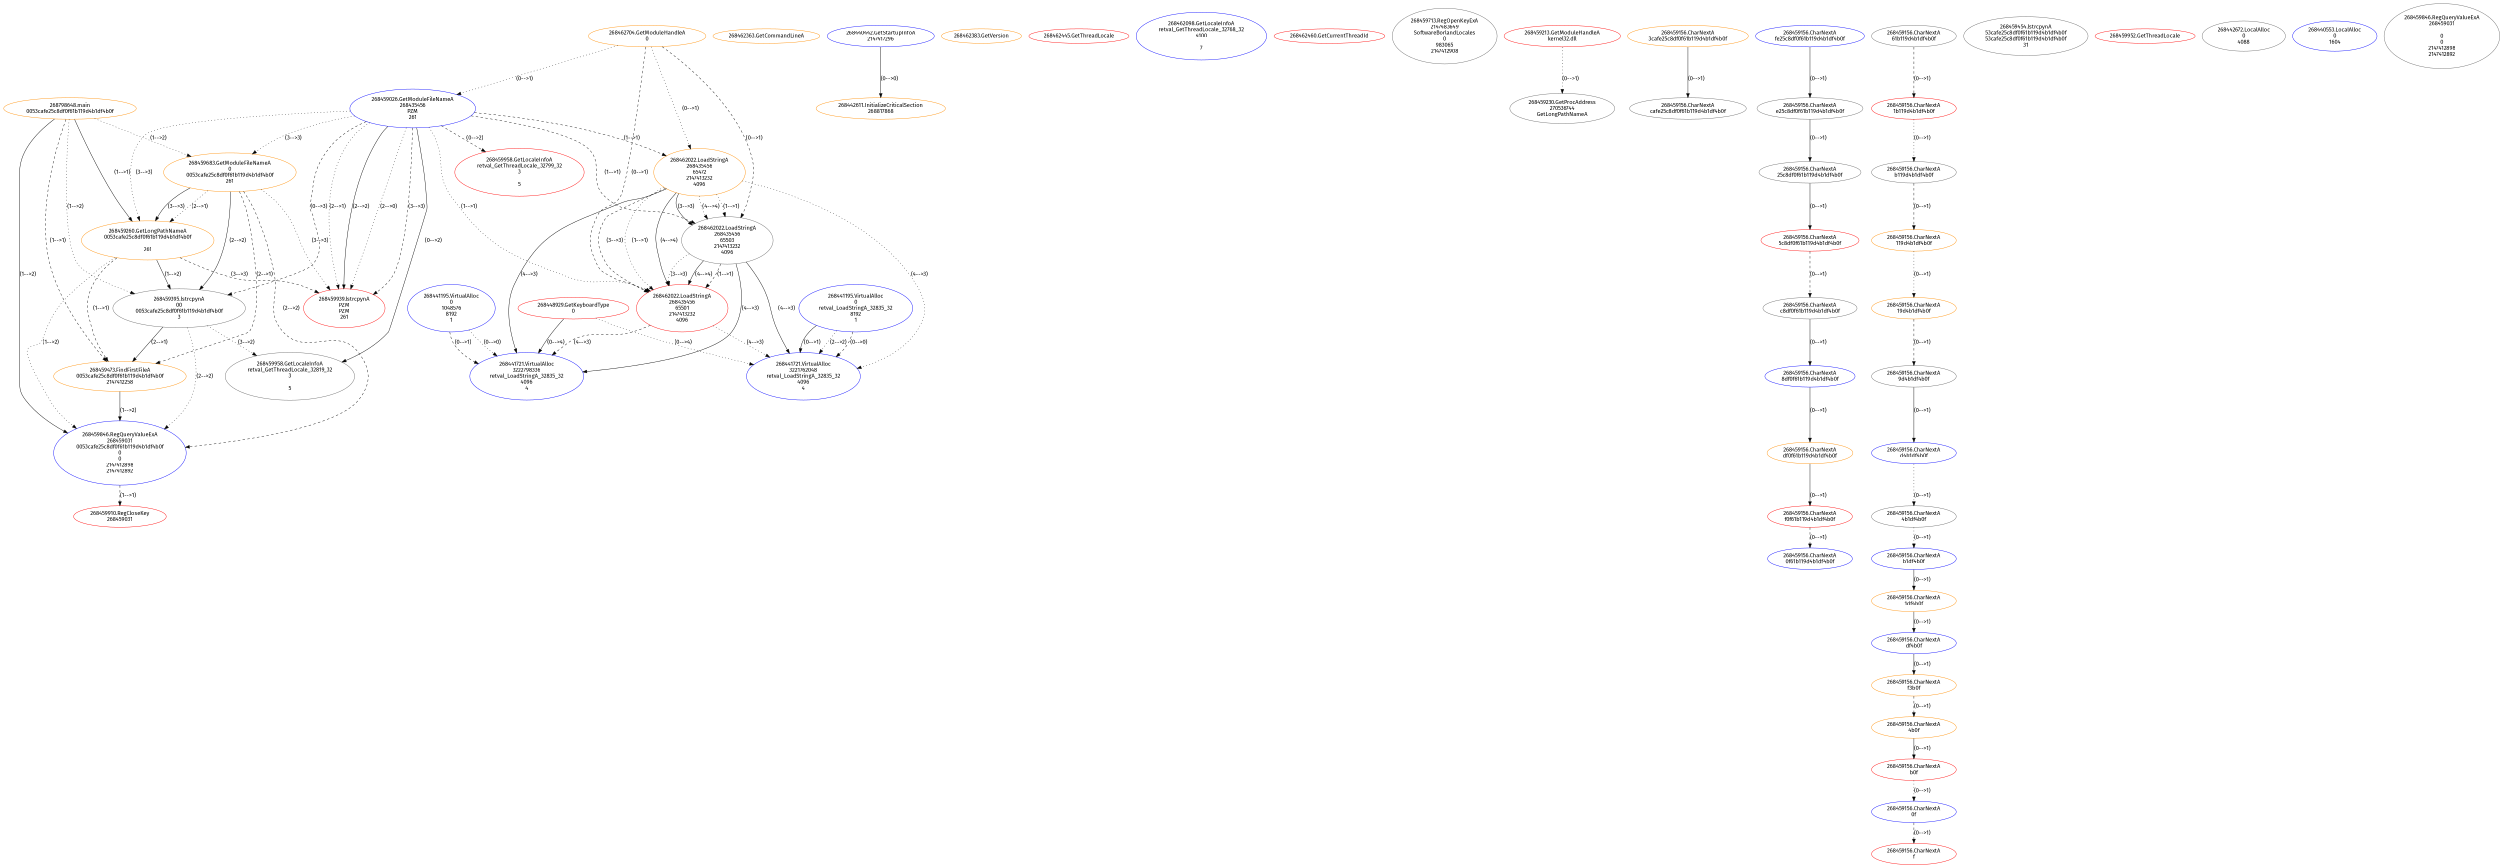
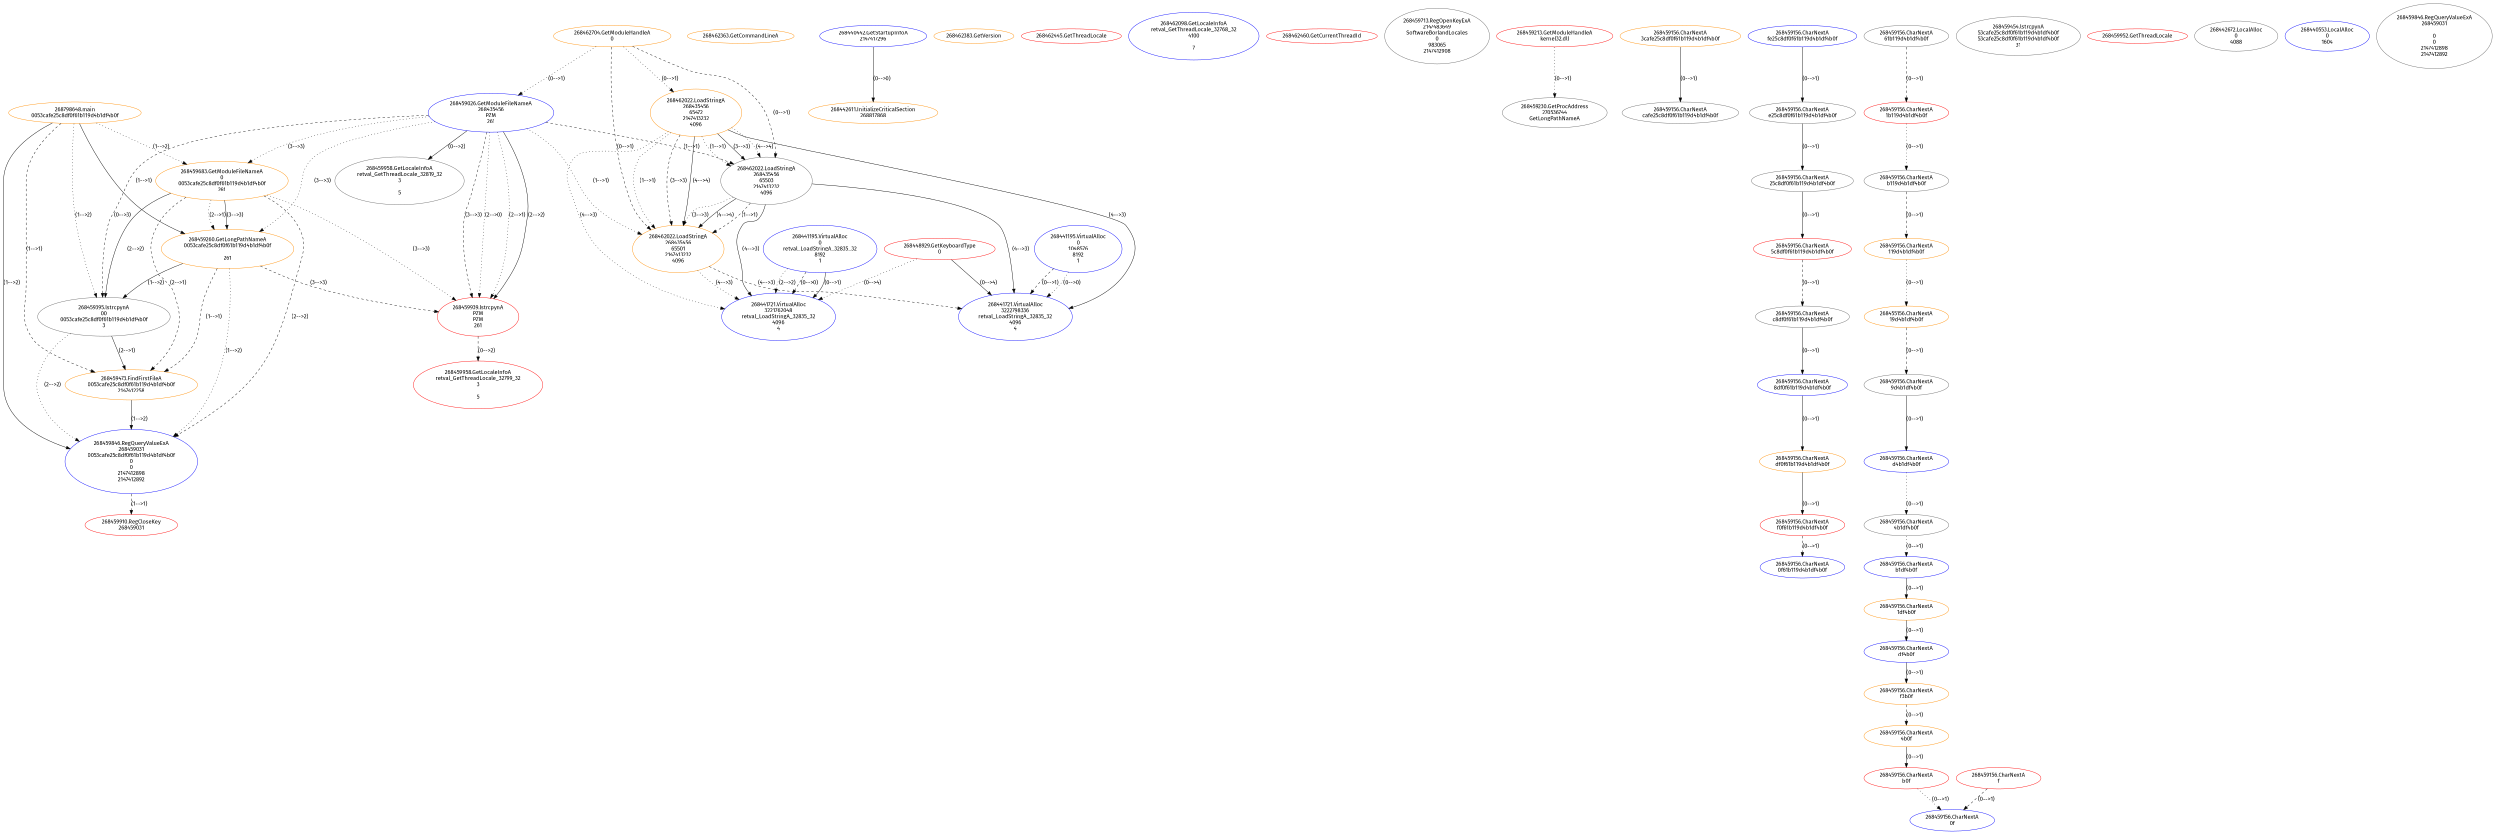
(570, 127) -> none
(462, 138) -> (478, 346)
(682, 308) -> (678, 249)
(1914, 308) -> (1906, 317)
(232, 341) -> none
(1914, 831) -> (1977, 798)
